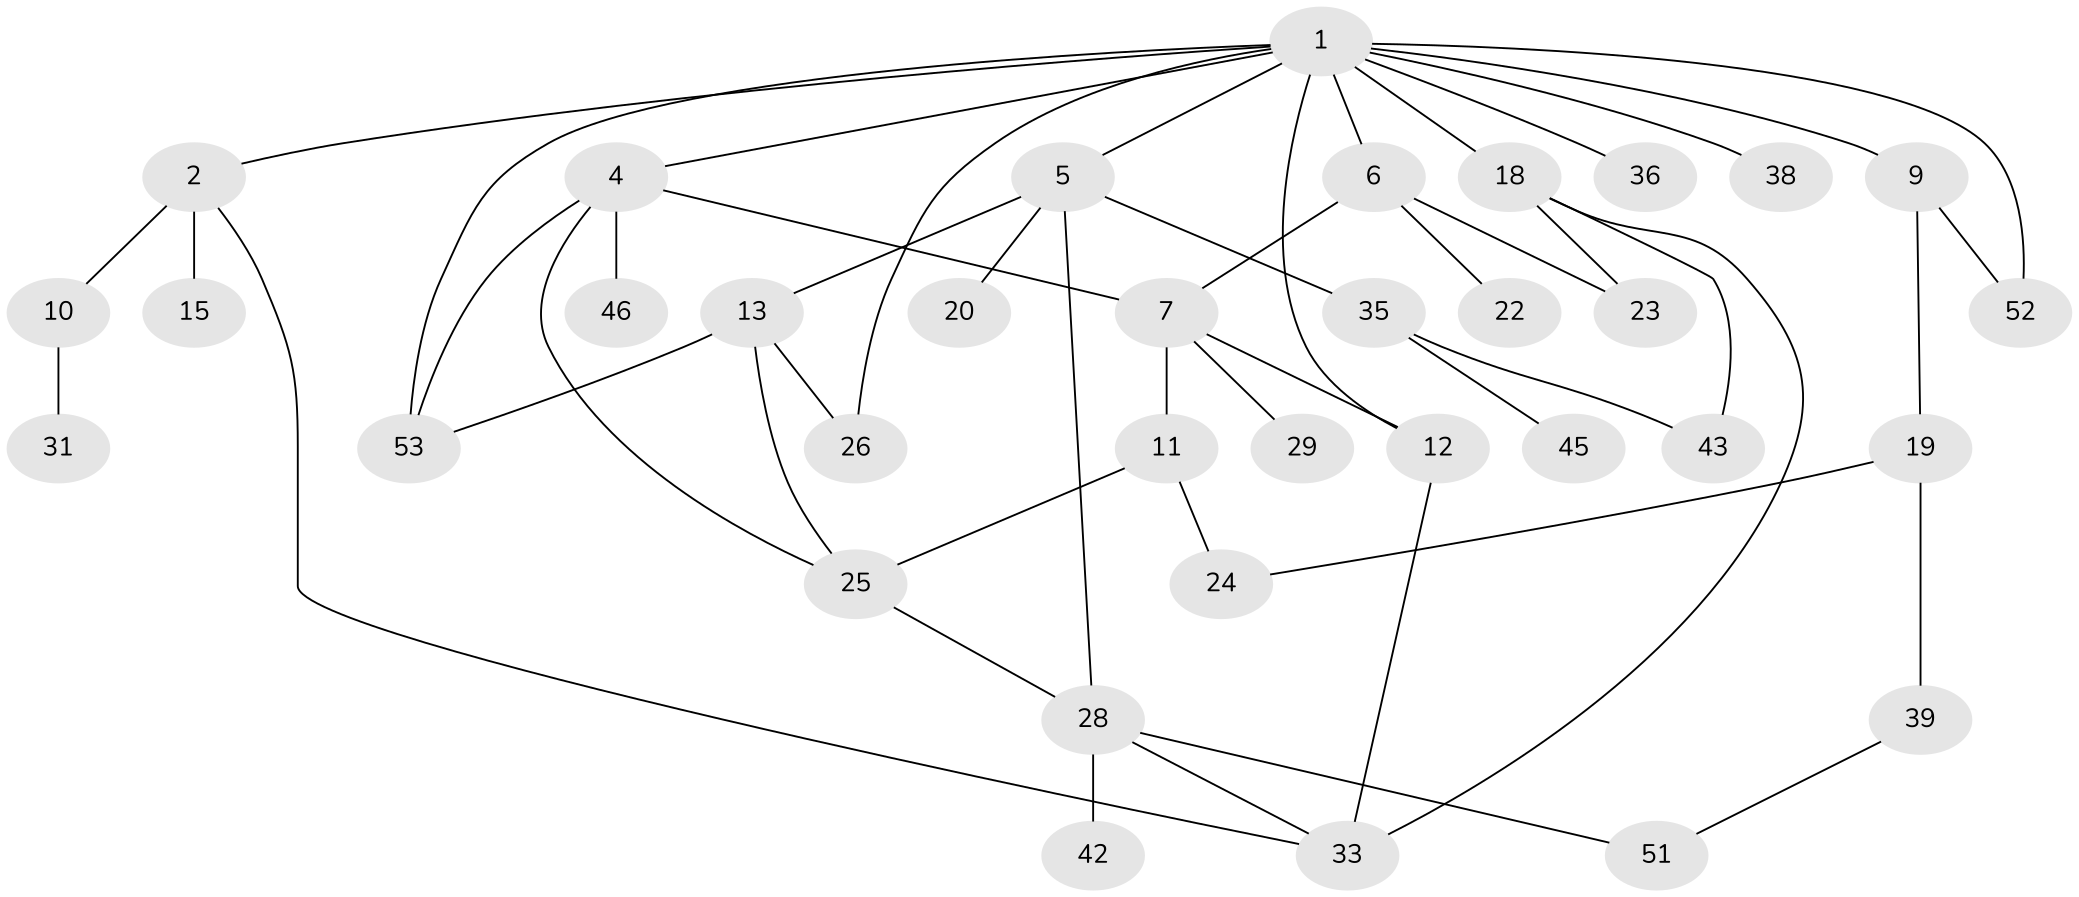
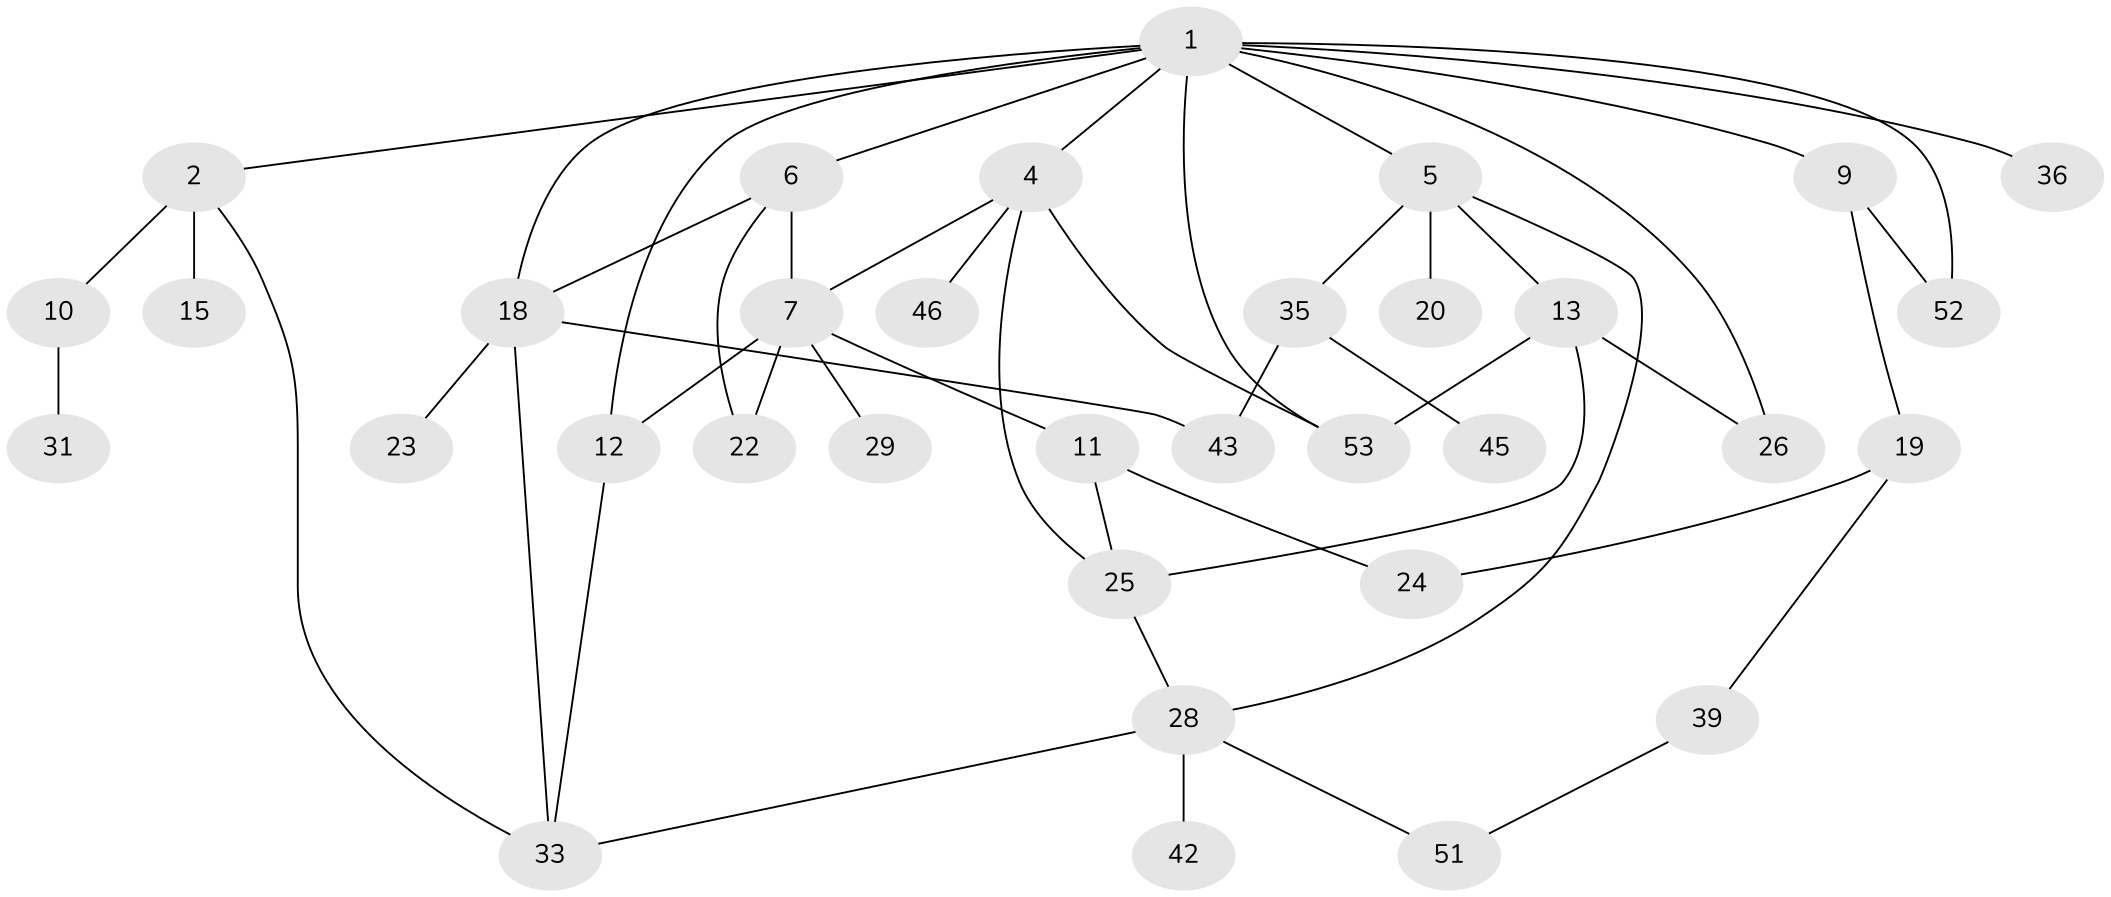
(1781, 177) -> none
(1510, 245) -> (637, 252)
none -> (768, 380)
